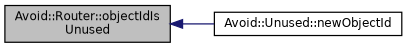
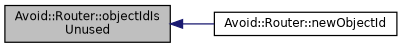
(308, 24) -> (306, 24)
